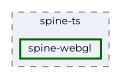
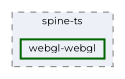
(61, 49) -> (63, 49)
